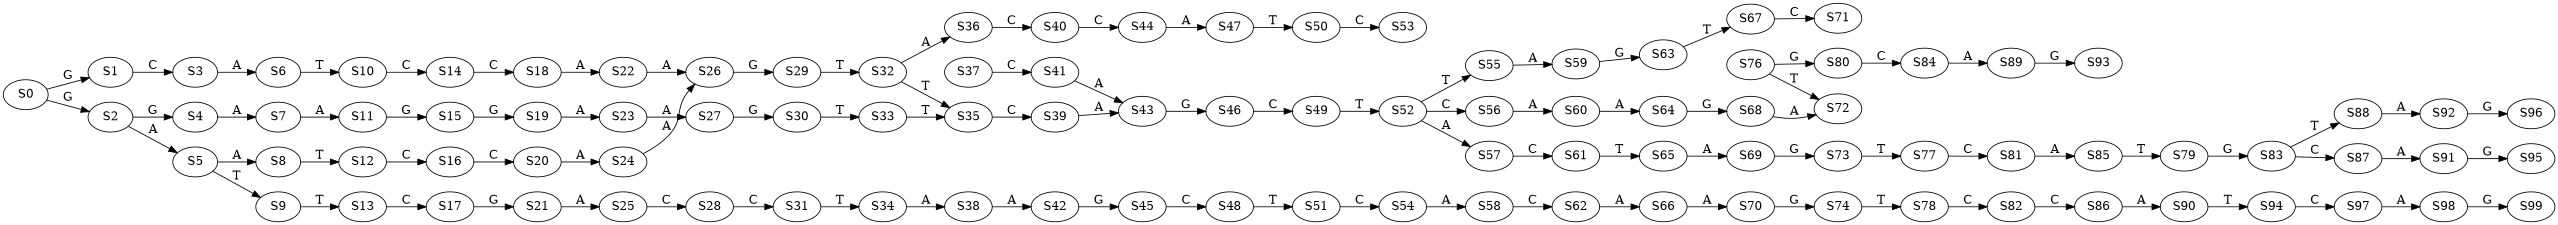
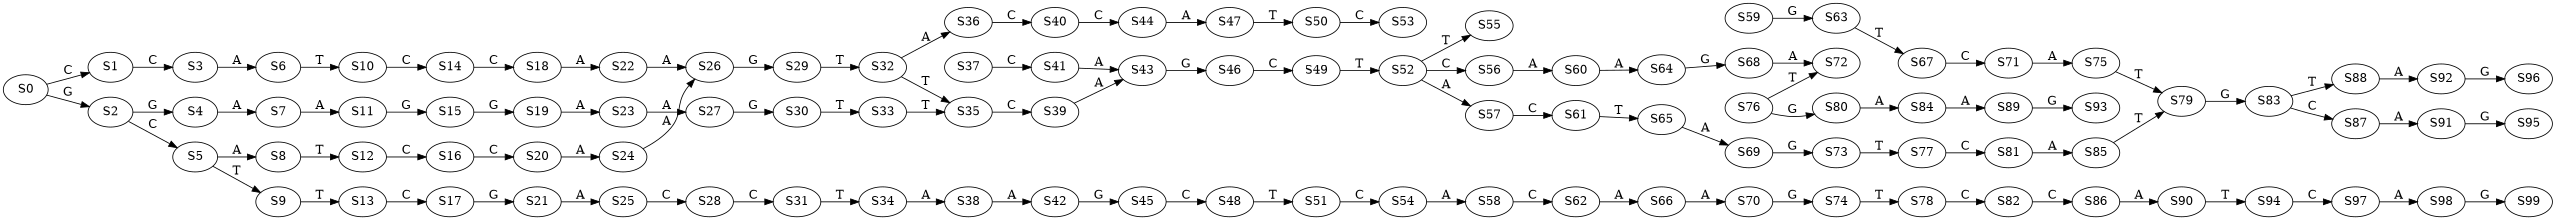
(1881, 57) -> (1879, 102)
none -> (2096, 63)
(1528, 65) -> none
(68, 76) -> (68, 71)
(153, 130) -> (153, 125)
